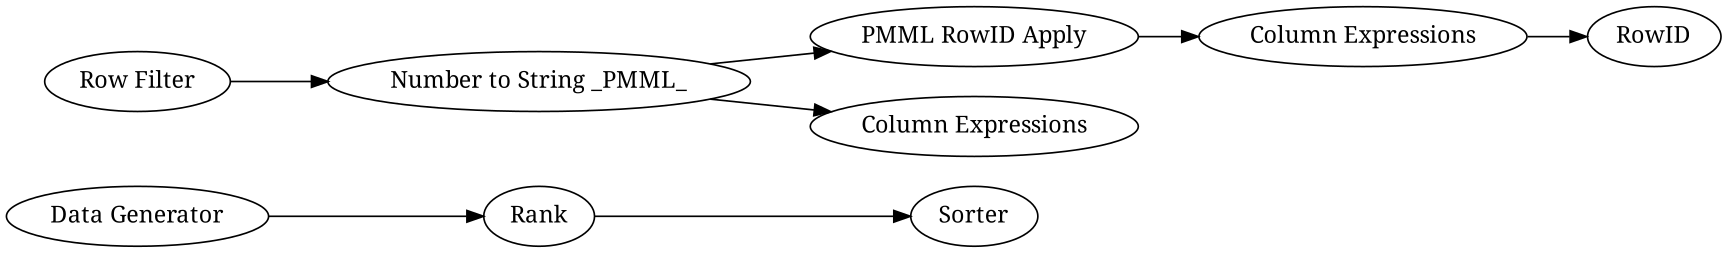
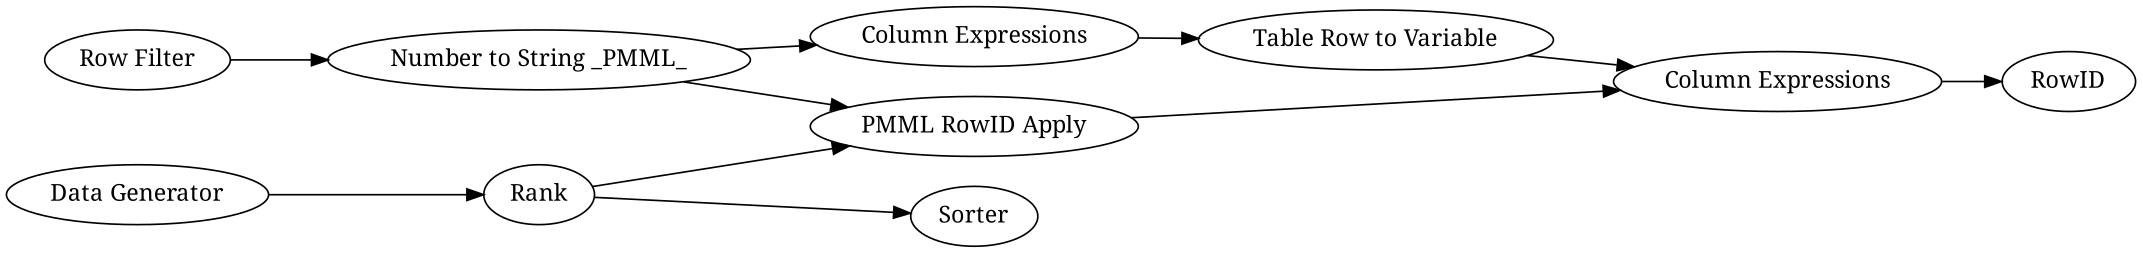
none -> (1376, 40)
none -> (712, 168)
